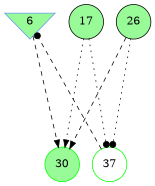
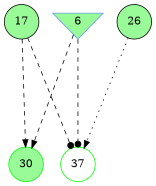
(102, 84) -> none
(97, 85) -> (48, 88)
(75, 89) -> (24, 89)
(122, 90) -> (108, 89)
(69, 91) -> (78, 90)
